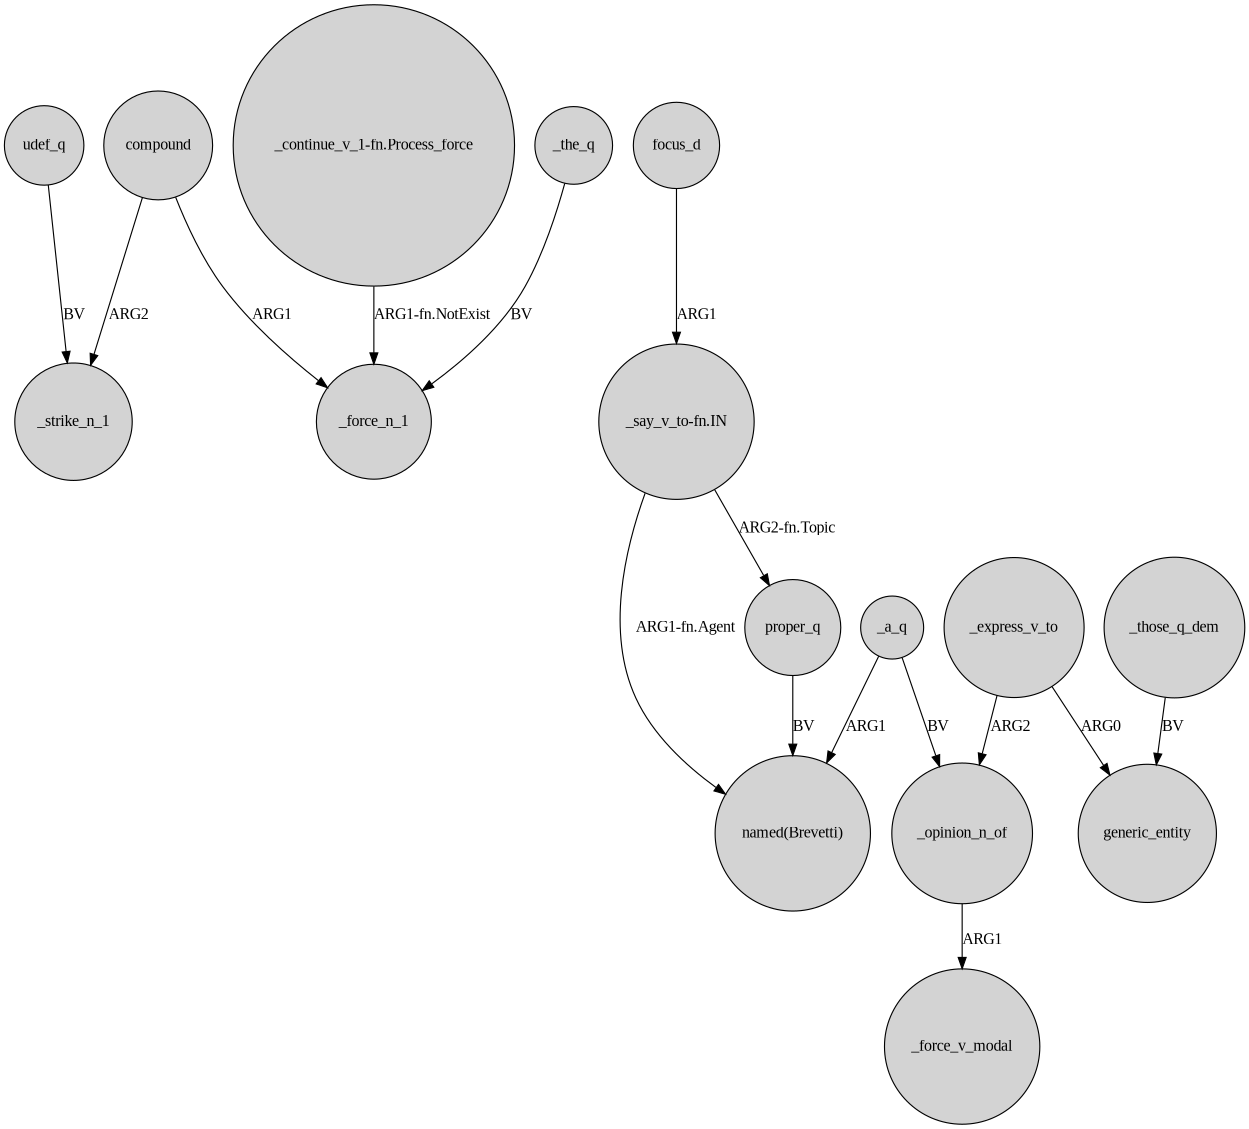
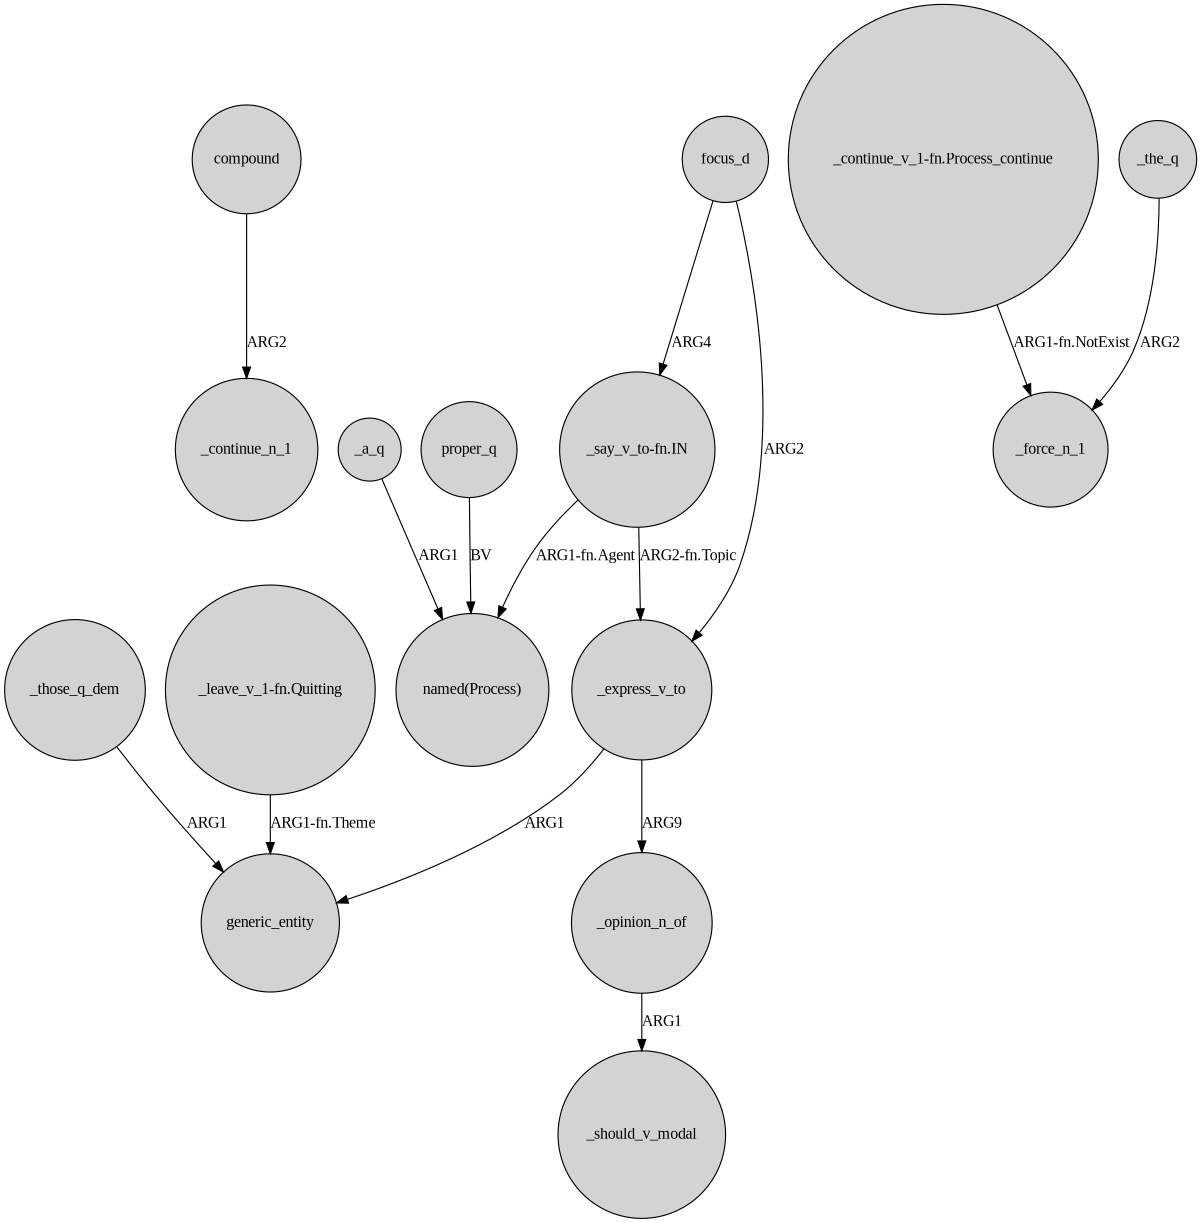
(44, 145) -> none
(374, 145) -> (943, 159)
(233, 300) -> none
(521, 315) -> (1160, 343)
(697, 315) -> (691, 343)
(74, 422) -> (247, 450)
none -> (763, 423)
(739, 533) -> (640, 568)
none -> (270, 690)
(919, 707) -> none
(1011, 727) -> (662, 824)
(1101, 727) -> (545, 824)
(1173, 727) -> (207, 824)
(793, 833) -> (472, 690)
(962, 1047) -> (642, 1135)
